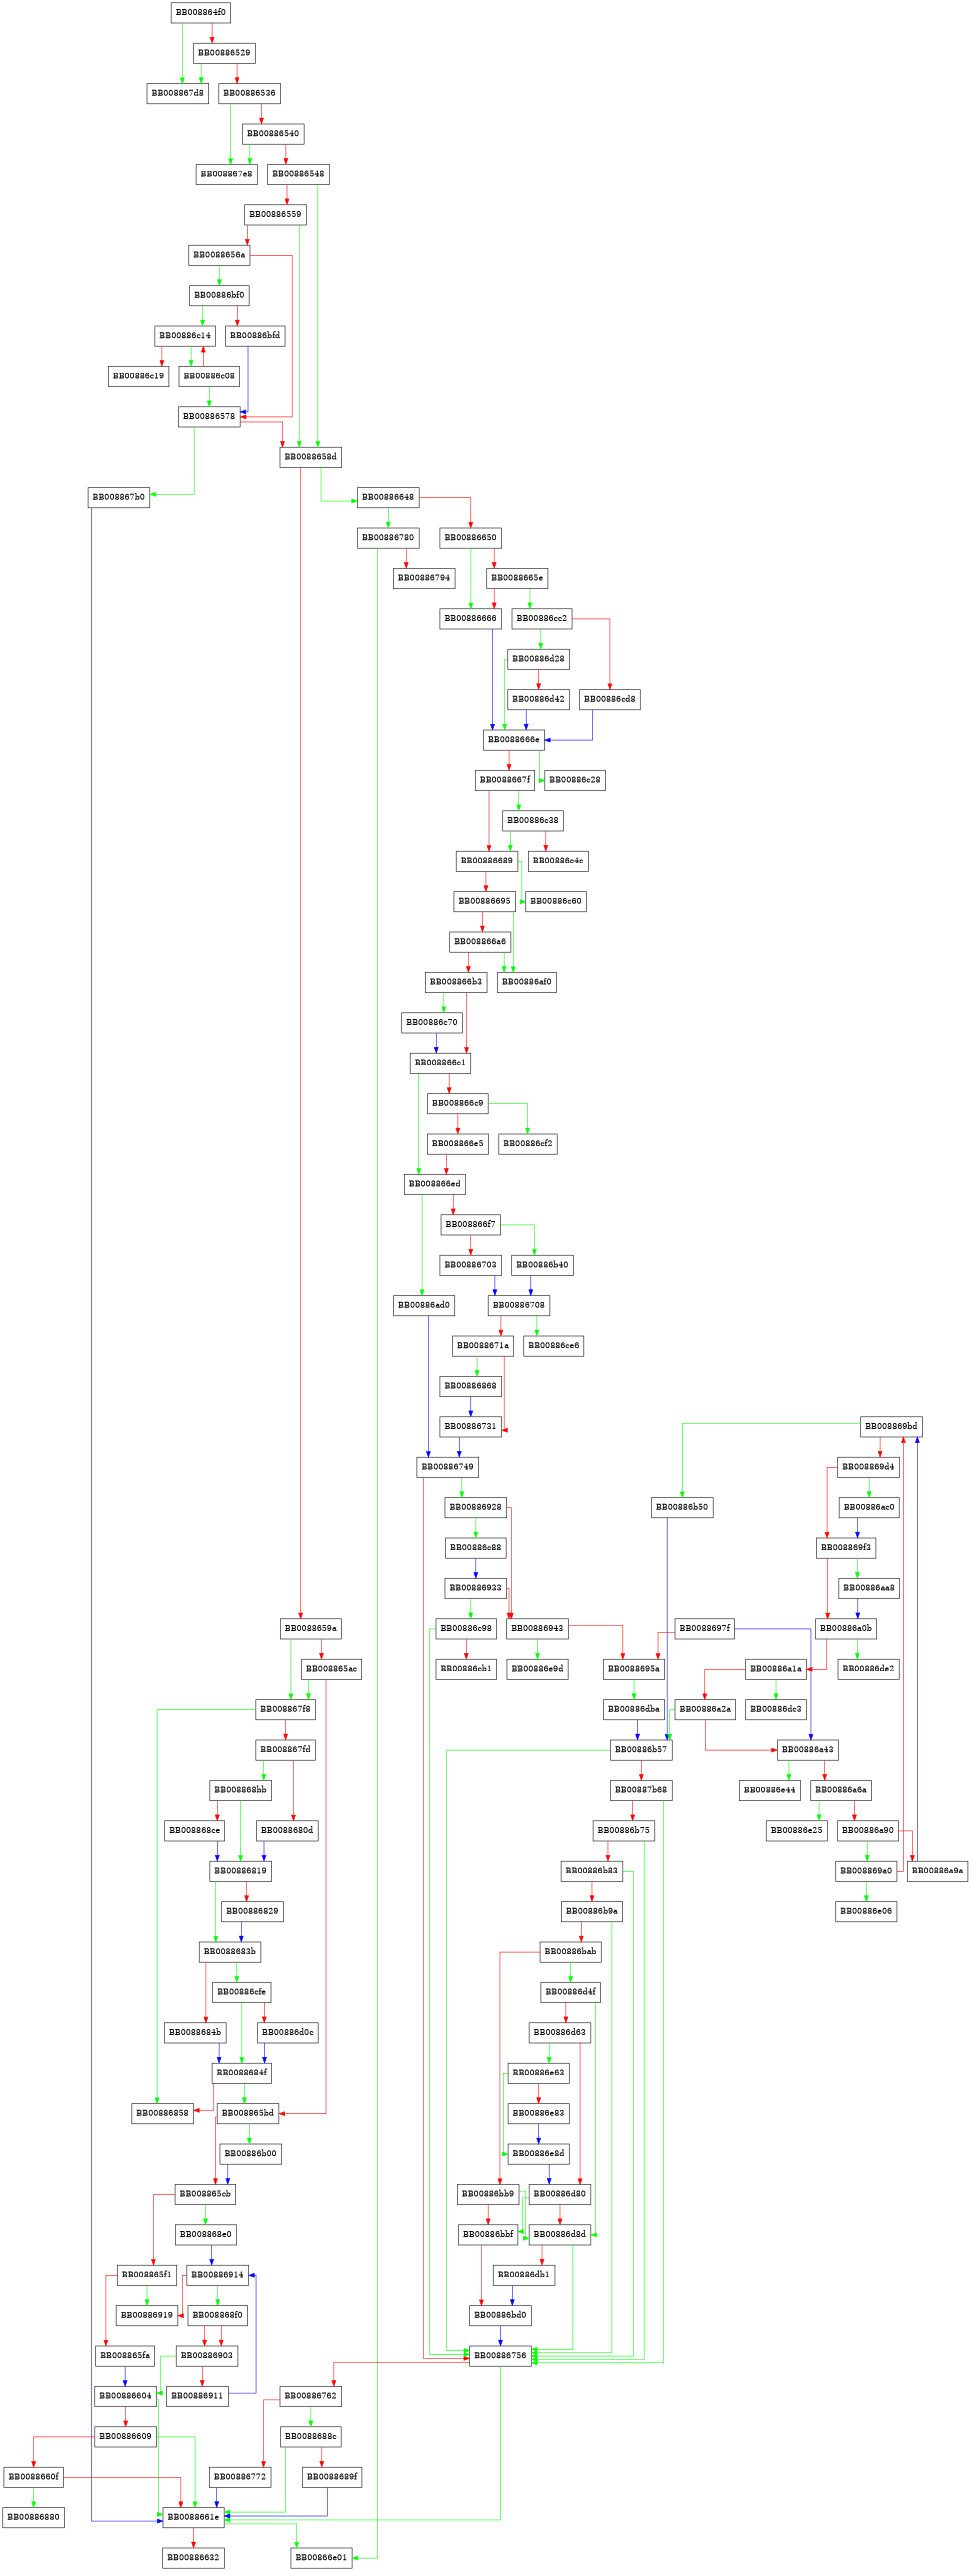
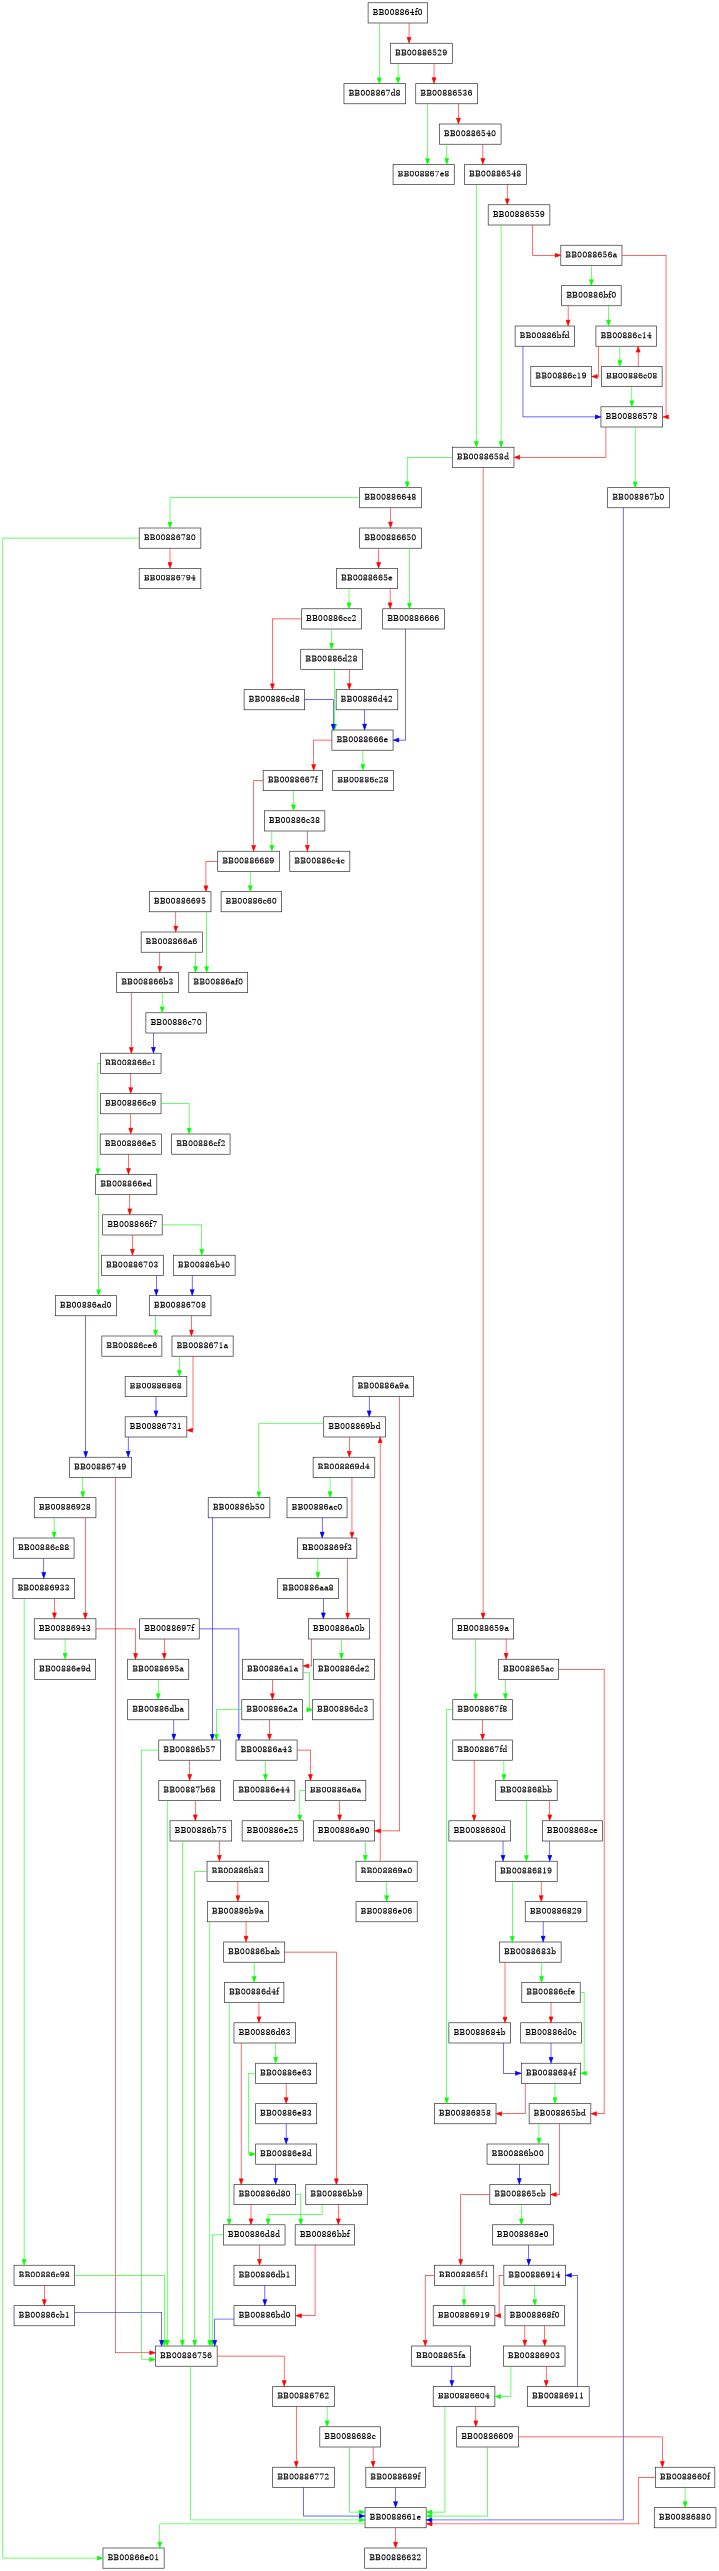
(912, 1836) -> (400, 1623)
none -> (132, 2312)
